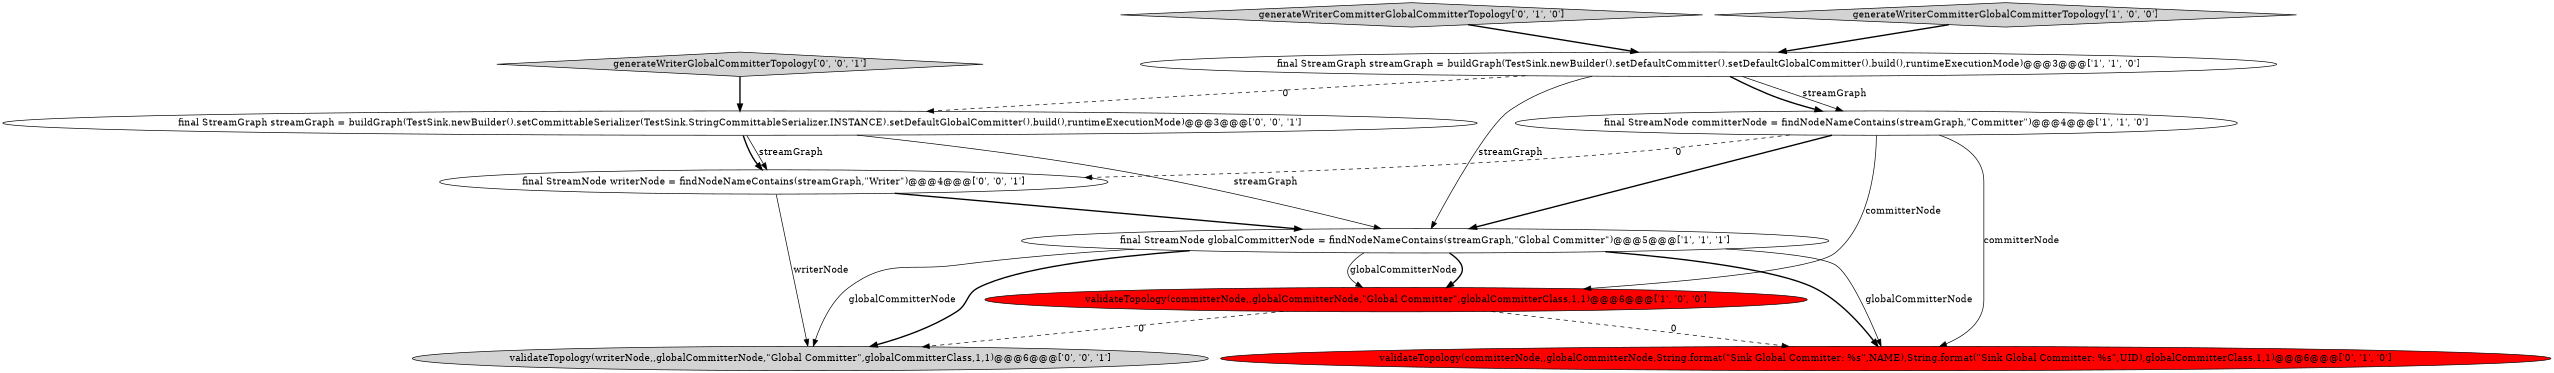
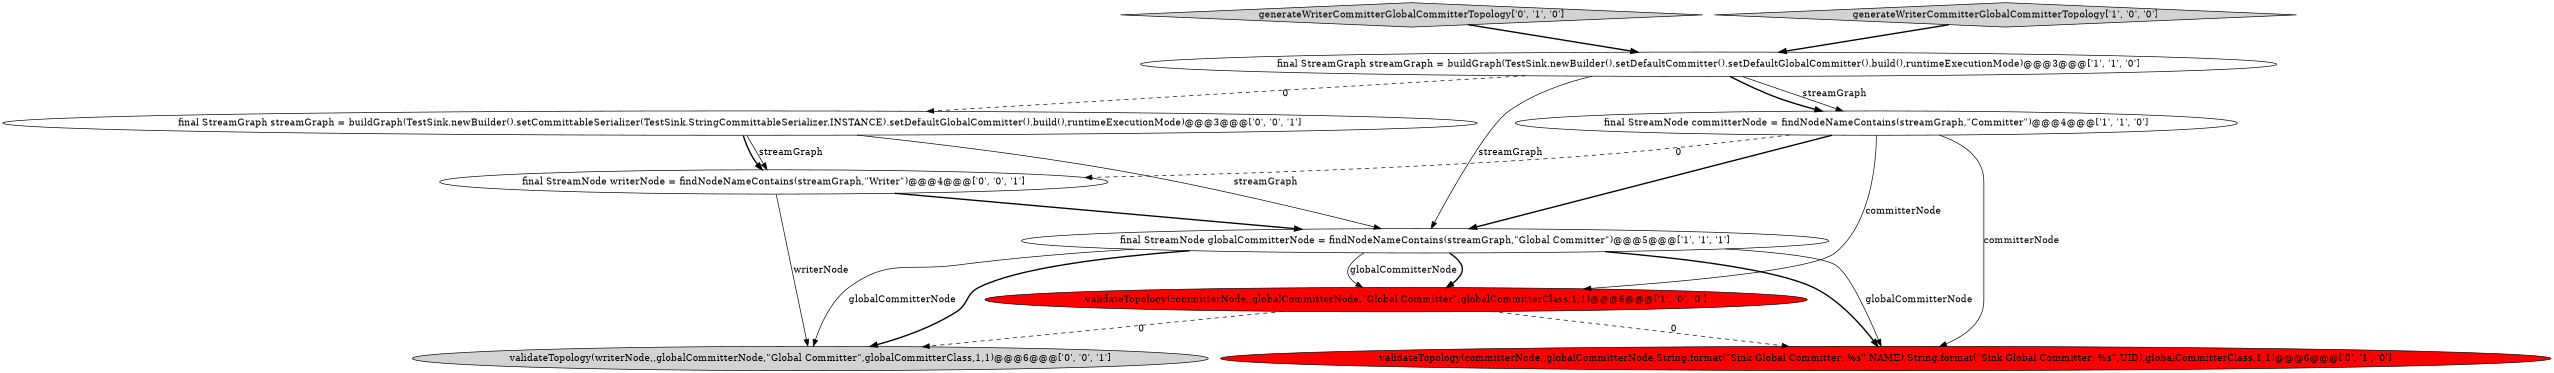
(740, 64) -> none
